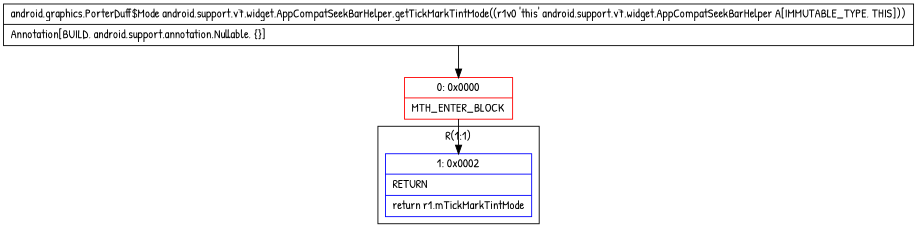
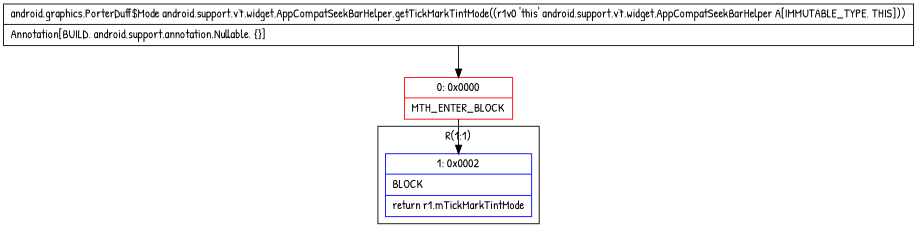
(410, 184) -> (408, 184)
